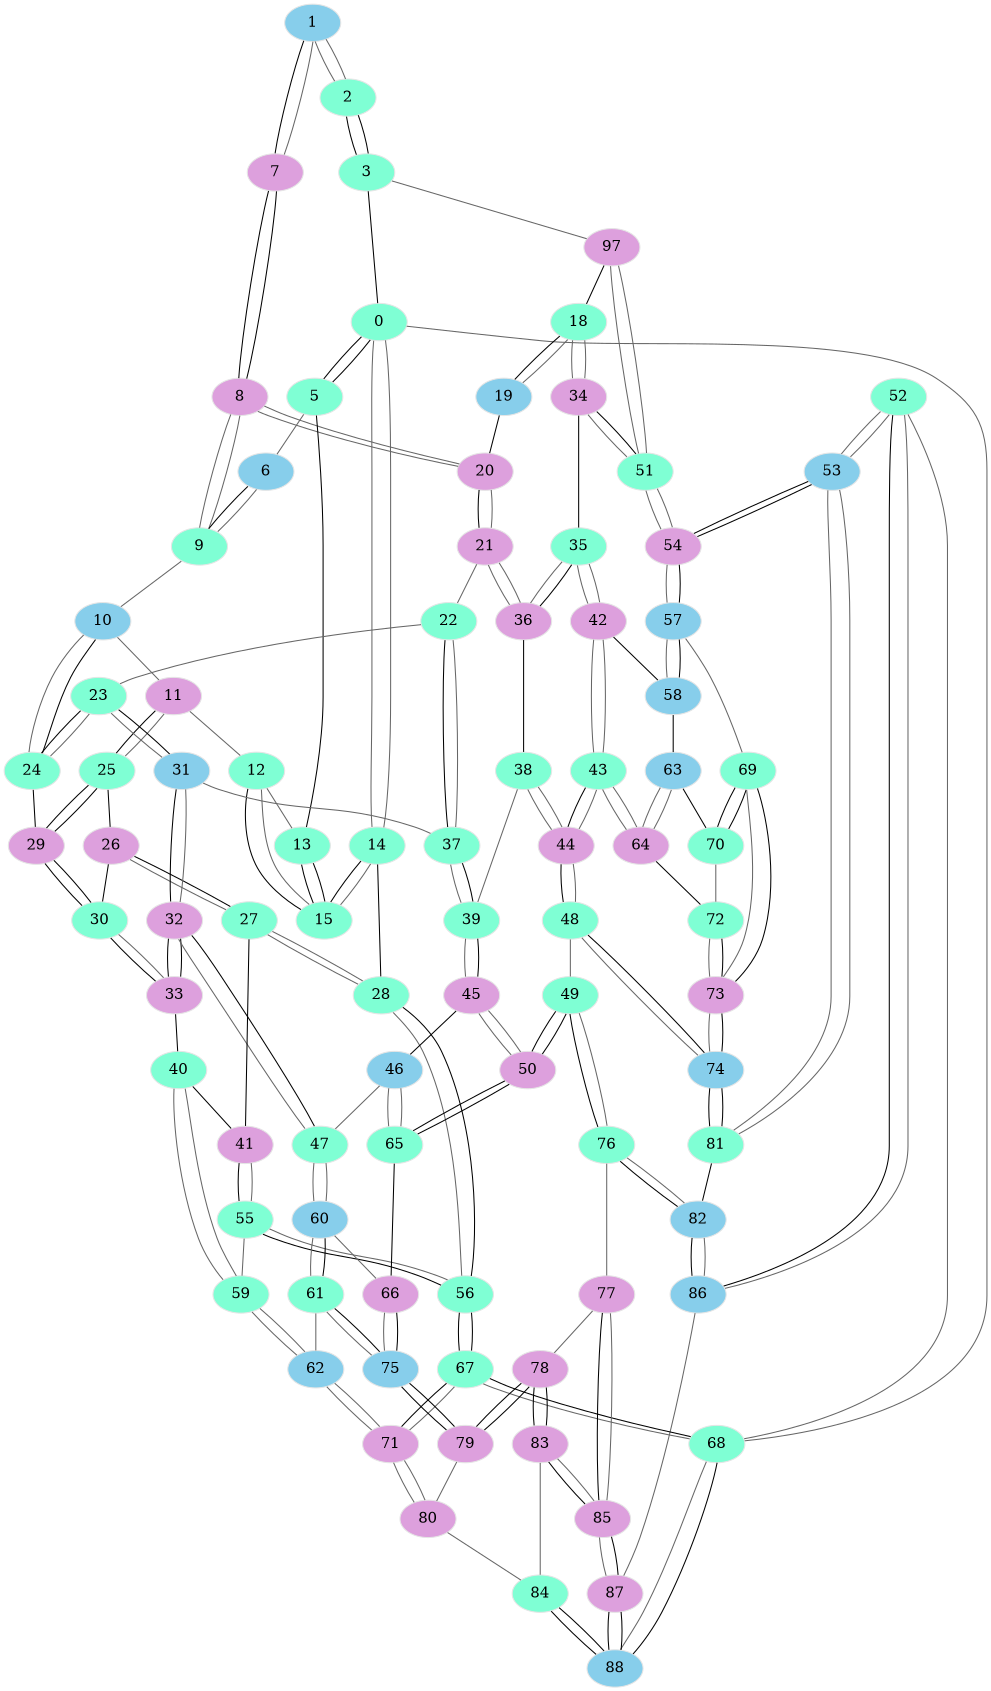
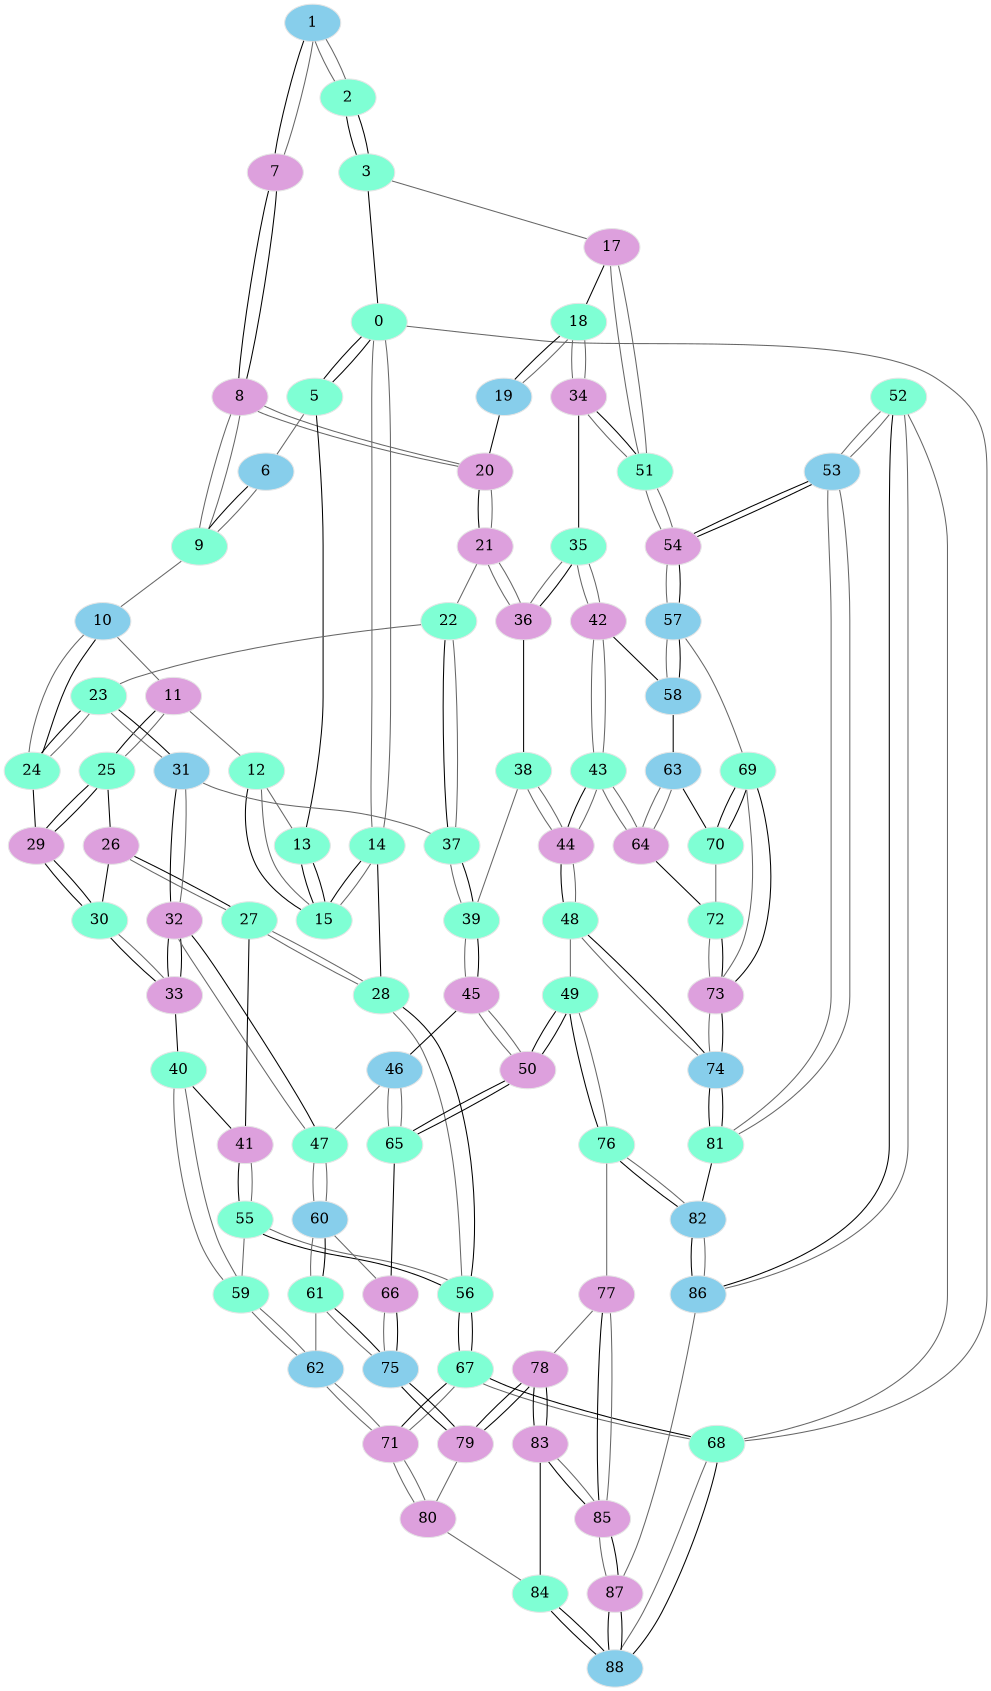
(612, 247) -> (612, 247)
(540, 1519) -> (540, 1519)
